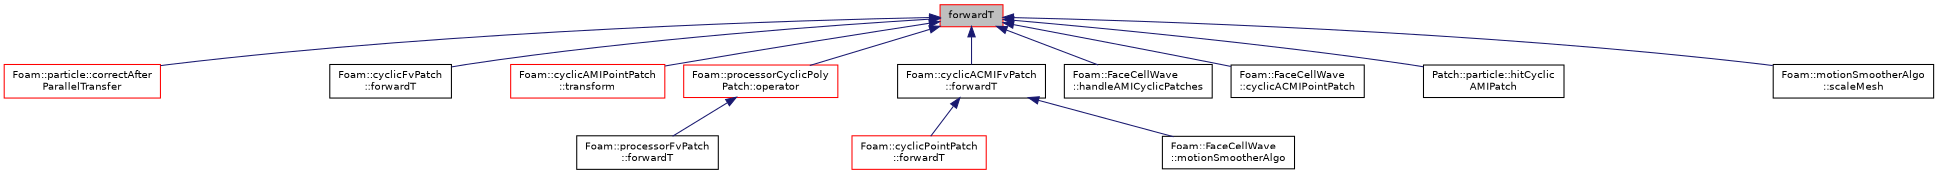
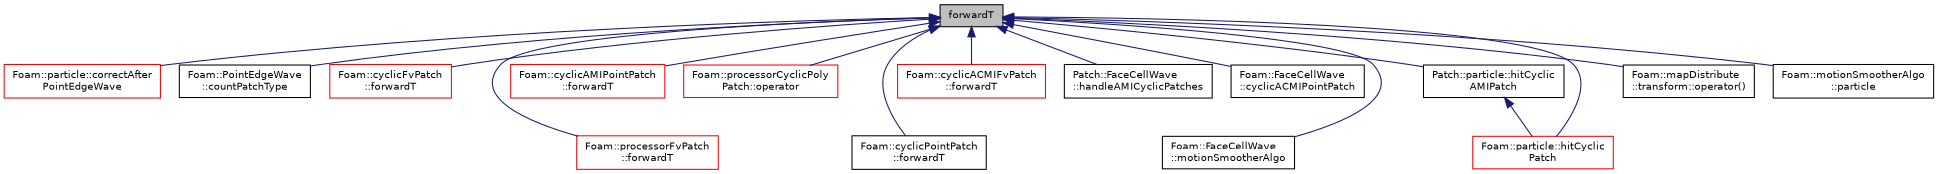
(972, 16) -> (972, 16)
(82, 81) -> (82, 81)
none -> (245, 81)
(391, 81) -> (391, 81)
(588, 81) -> (588, 81)
(972, 81) -> (972, 81)
(1138, 81) -> (1138, 81)
none -> (1689, 81)
(1853, 81) -> (1853, 81)
(1106, 119) -> (1259, 38)
(700, 120) -> (650, 34)
(942, 121) -> (884, 75)
(648, 153) -> (648, 153)
(919, 153) -> (919, 153)
none -> (1543, 153)
